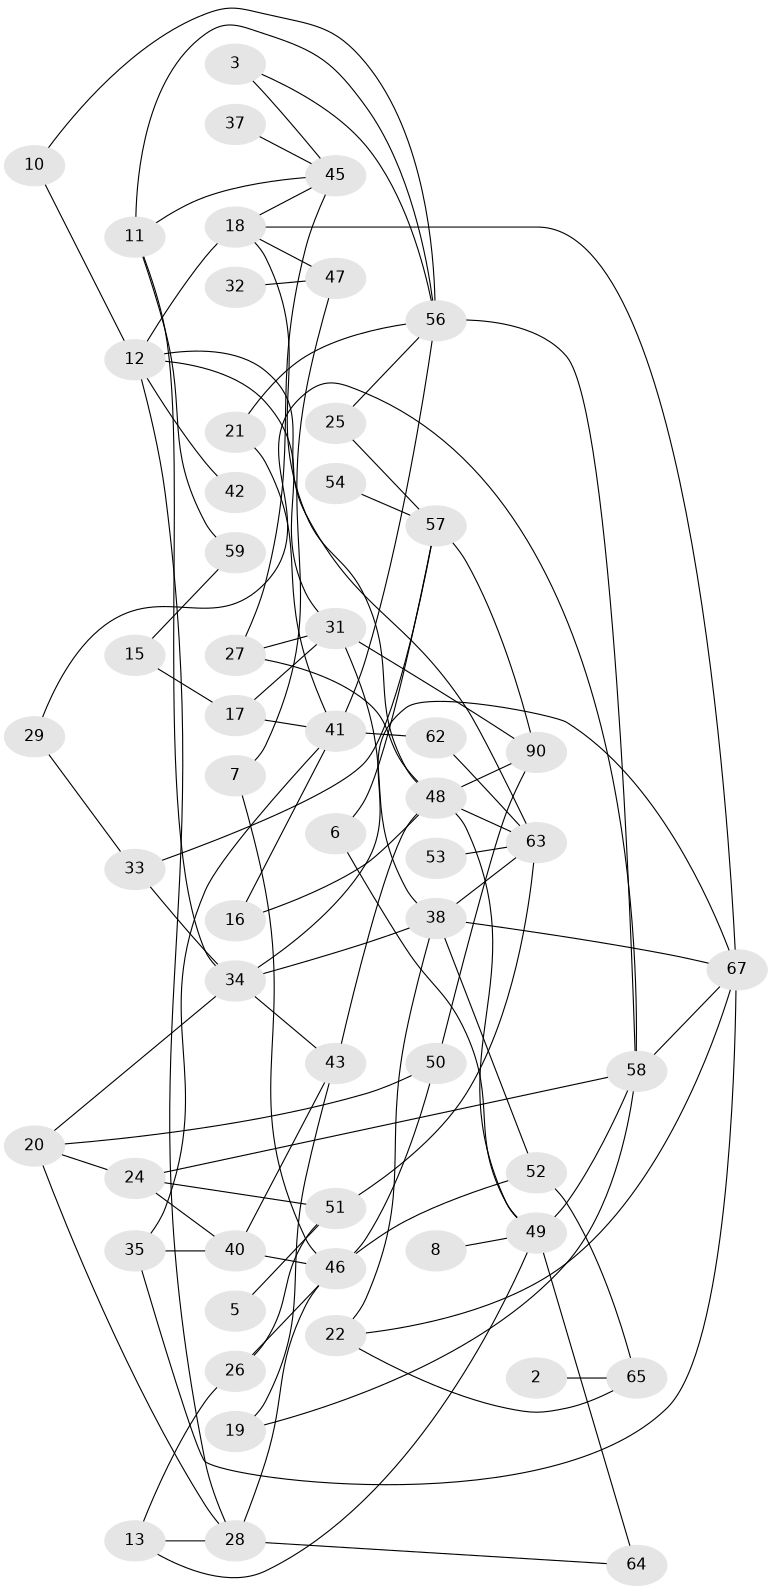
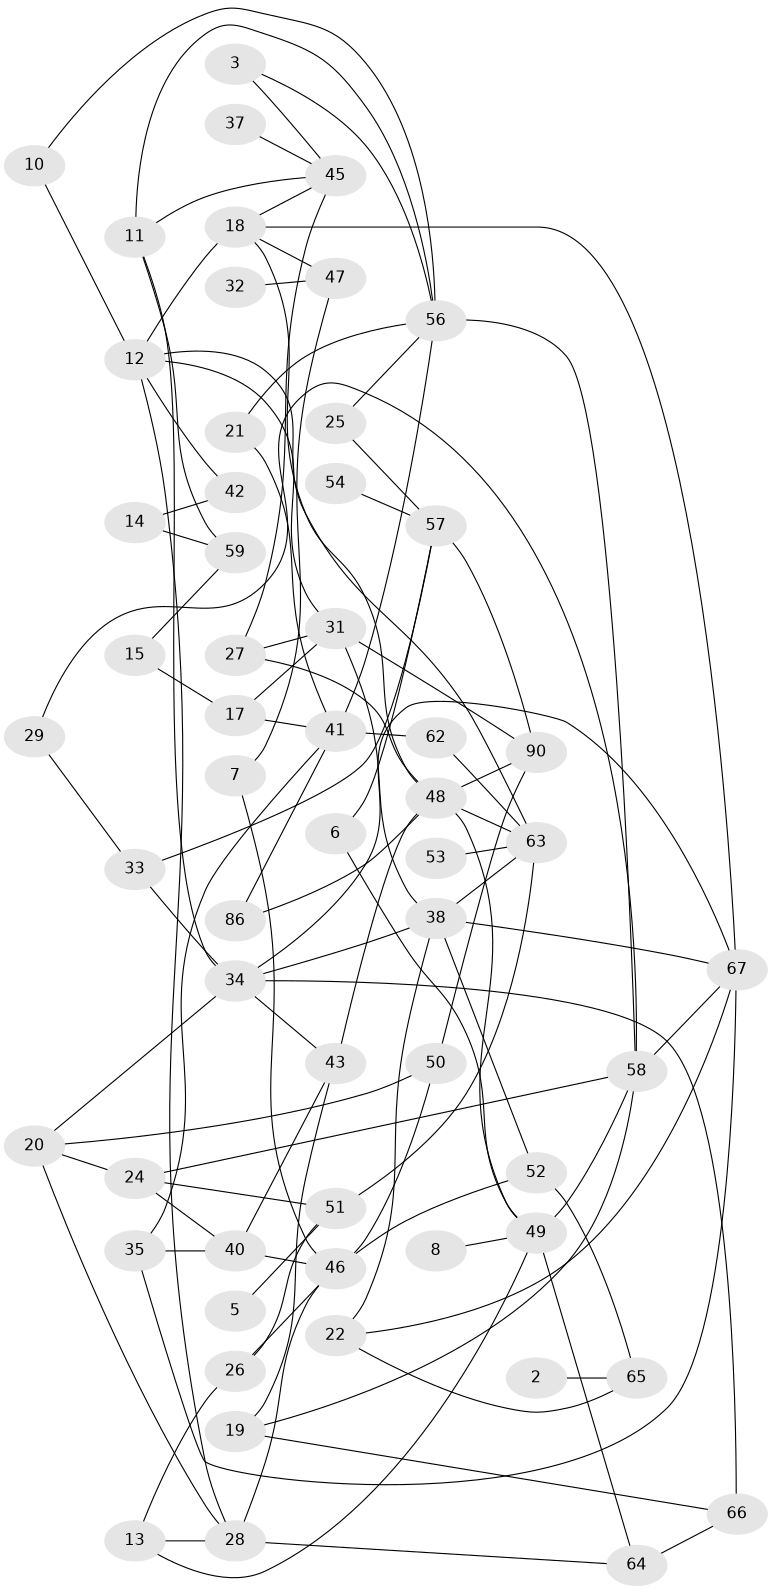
none -> (135, 523)
(235, 921) -> (235, 921)
none -> (737, 1514)
